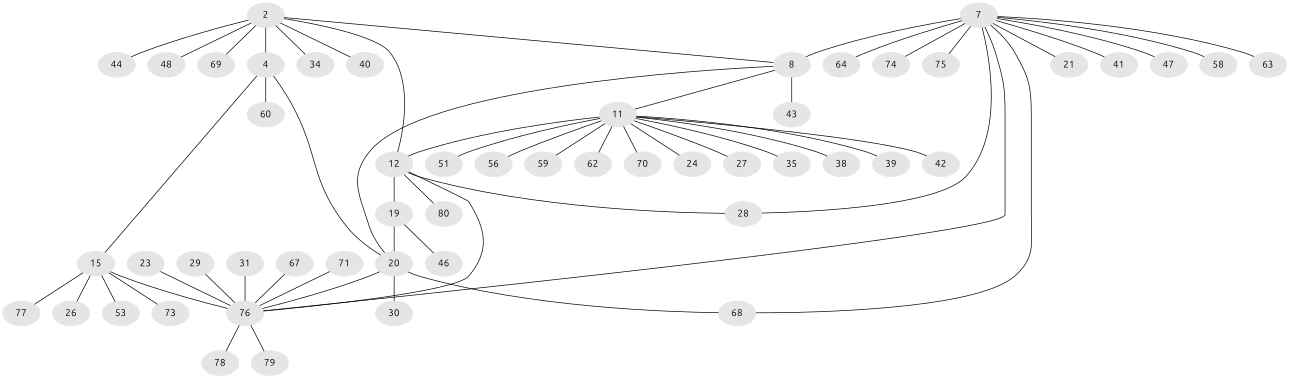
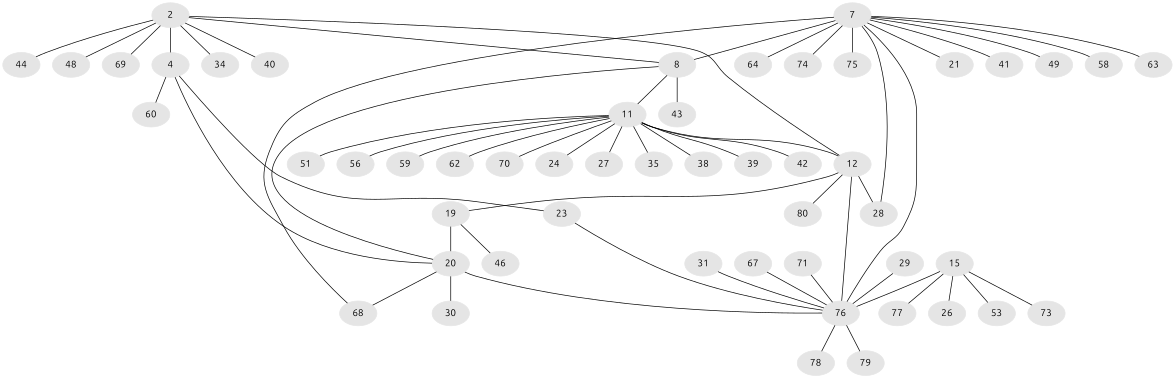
(1169, 65) -> (1054, 65)
(181, 164) -> (339, 196)
